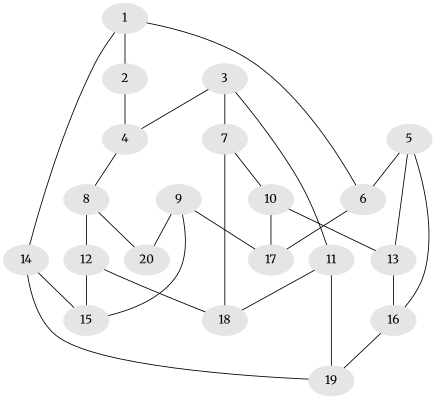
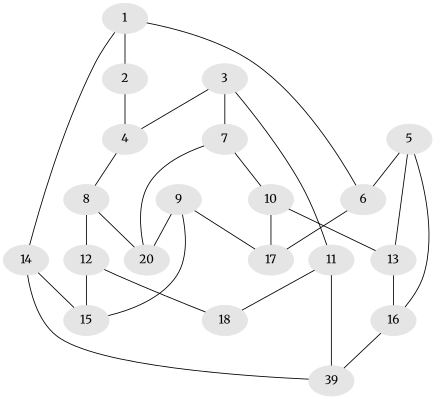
(225, 222) -> (151, 182)
(331, 381) -> (331, 381)
